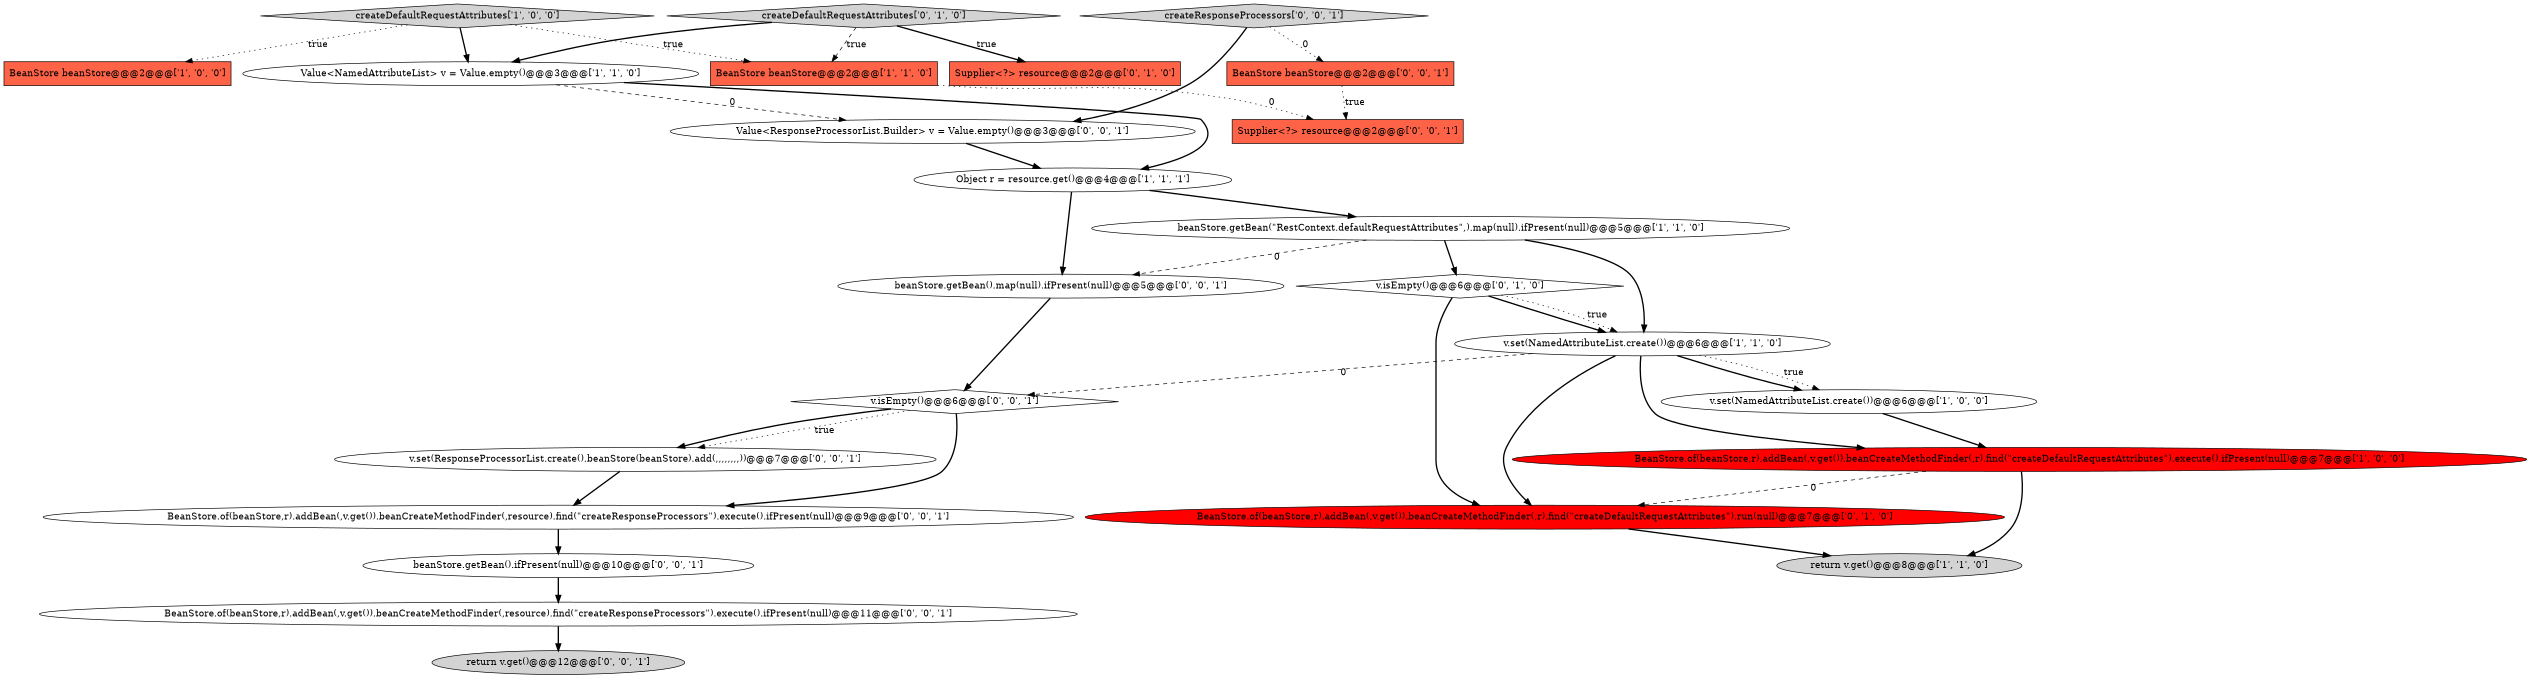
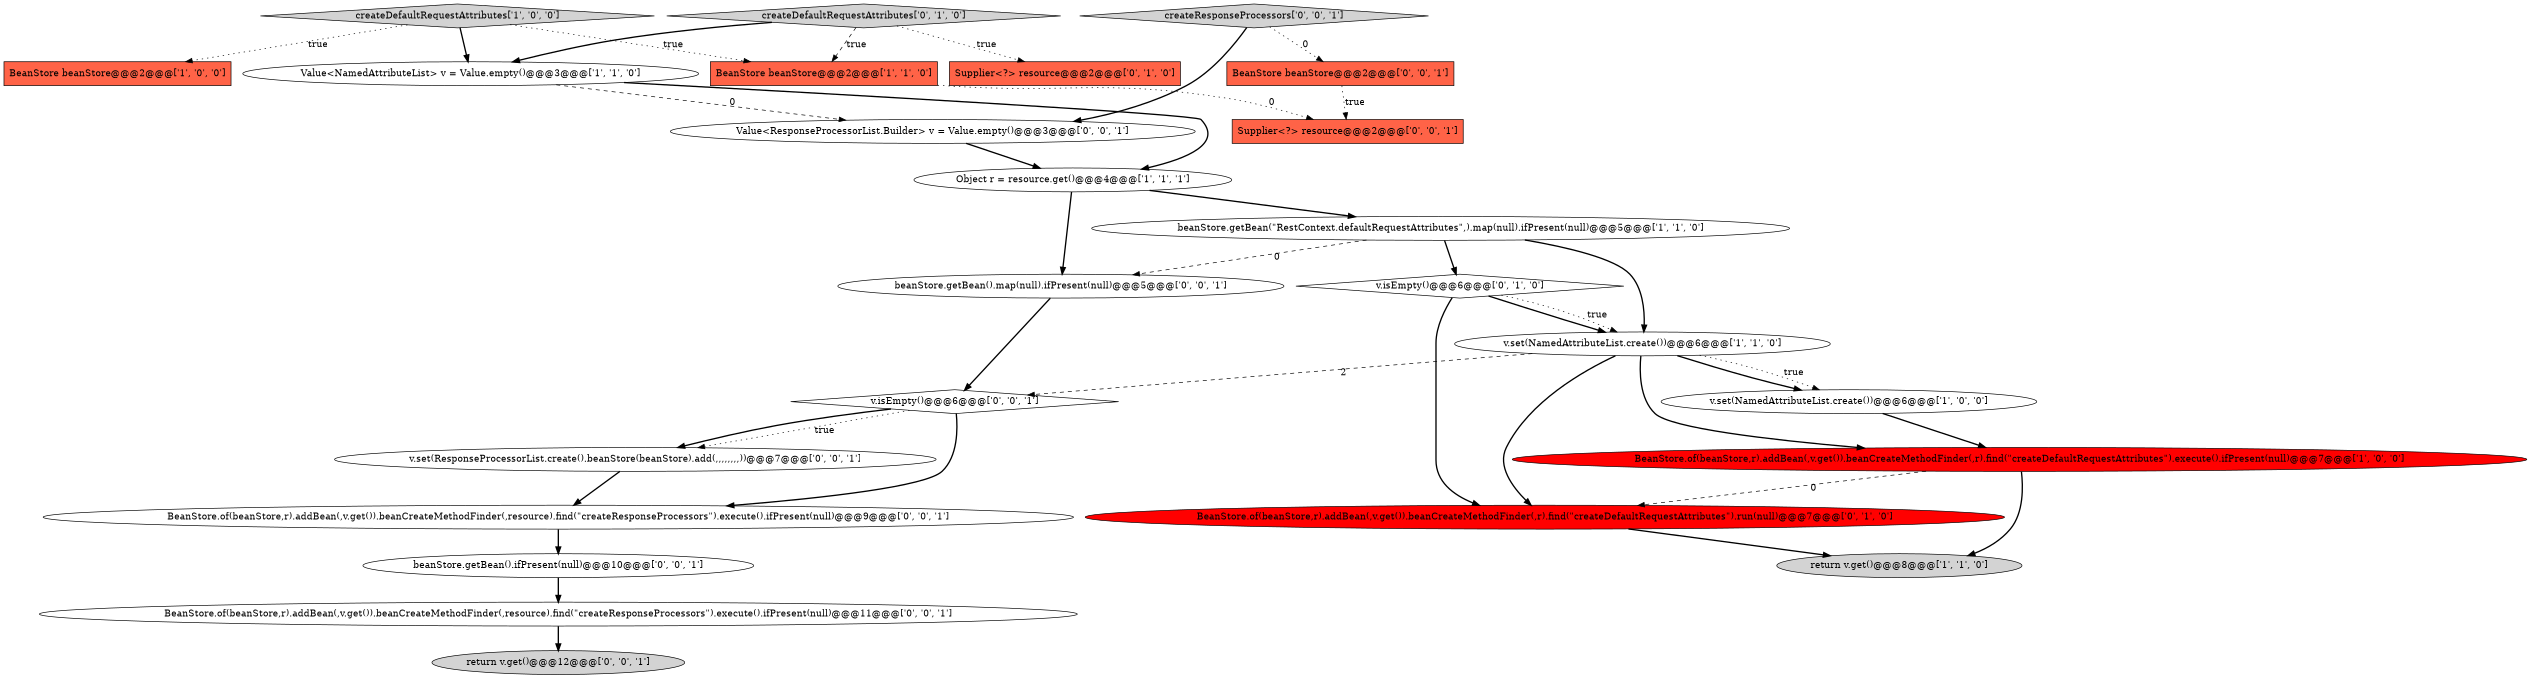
(957, 43) -> (957, 43)
(1344, 373) -> (1344, 373)
